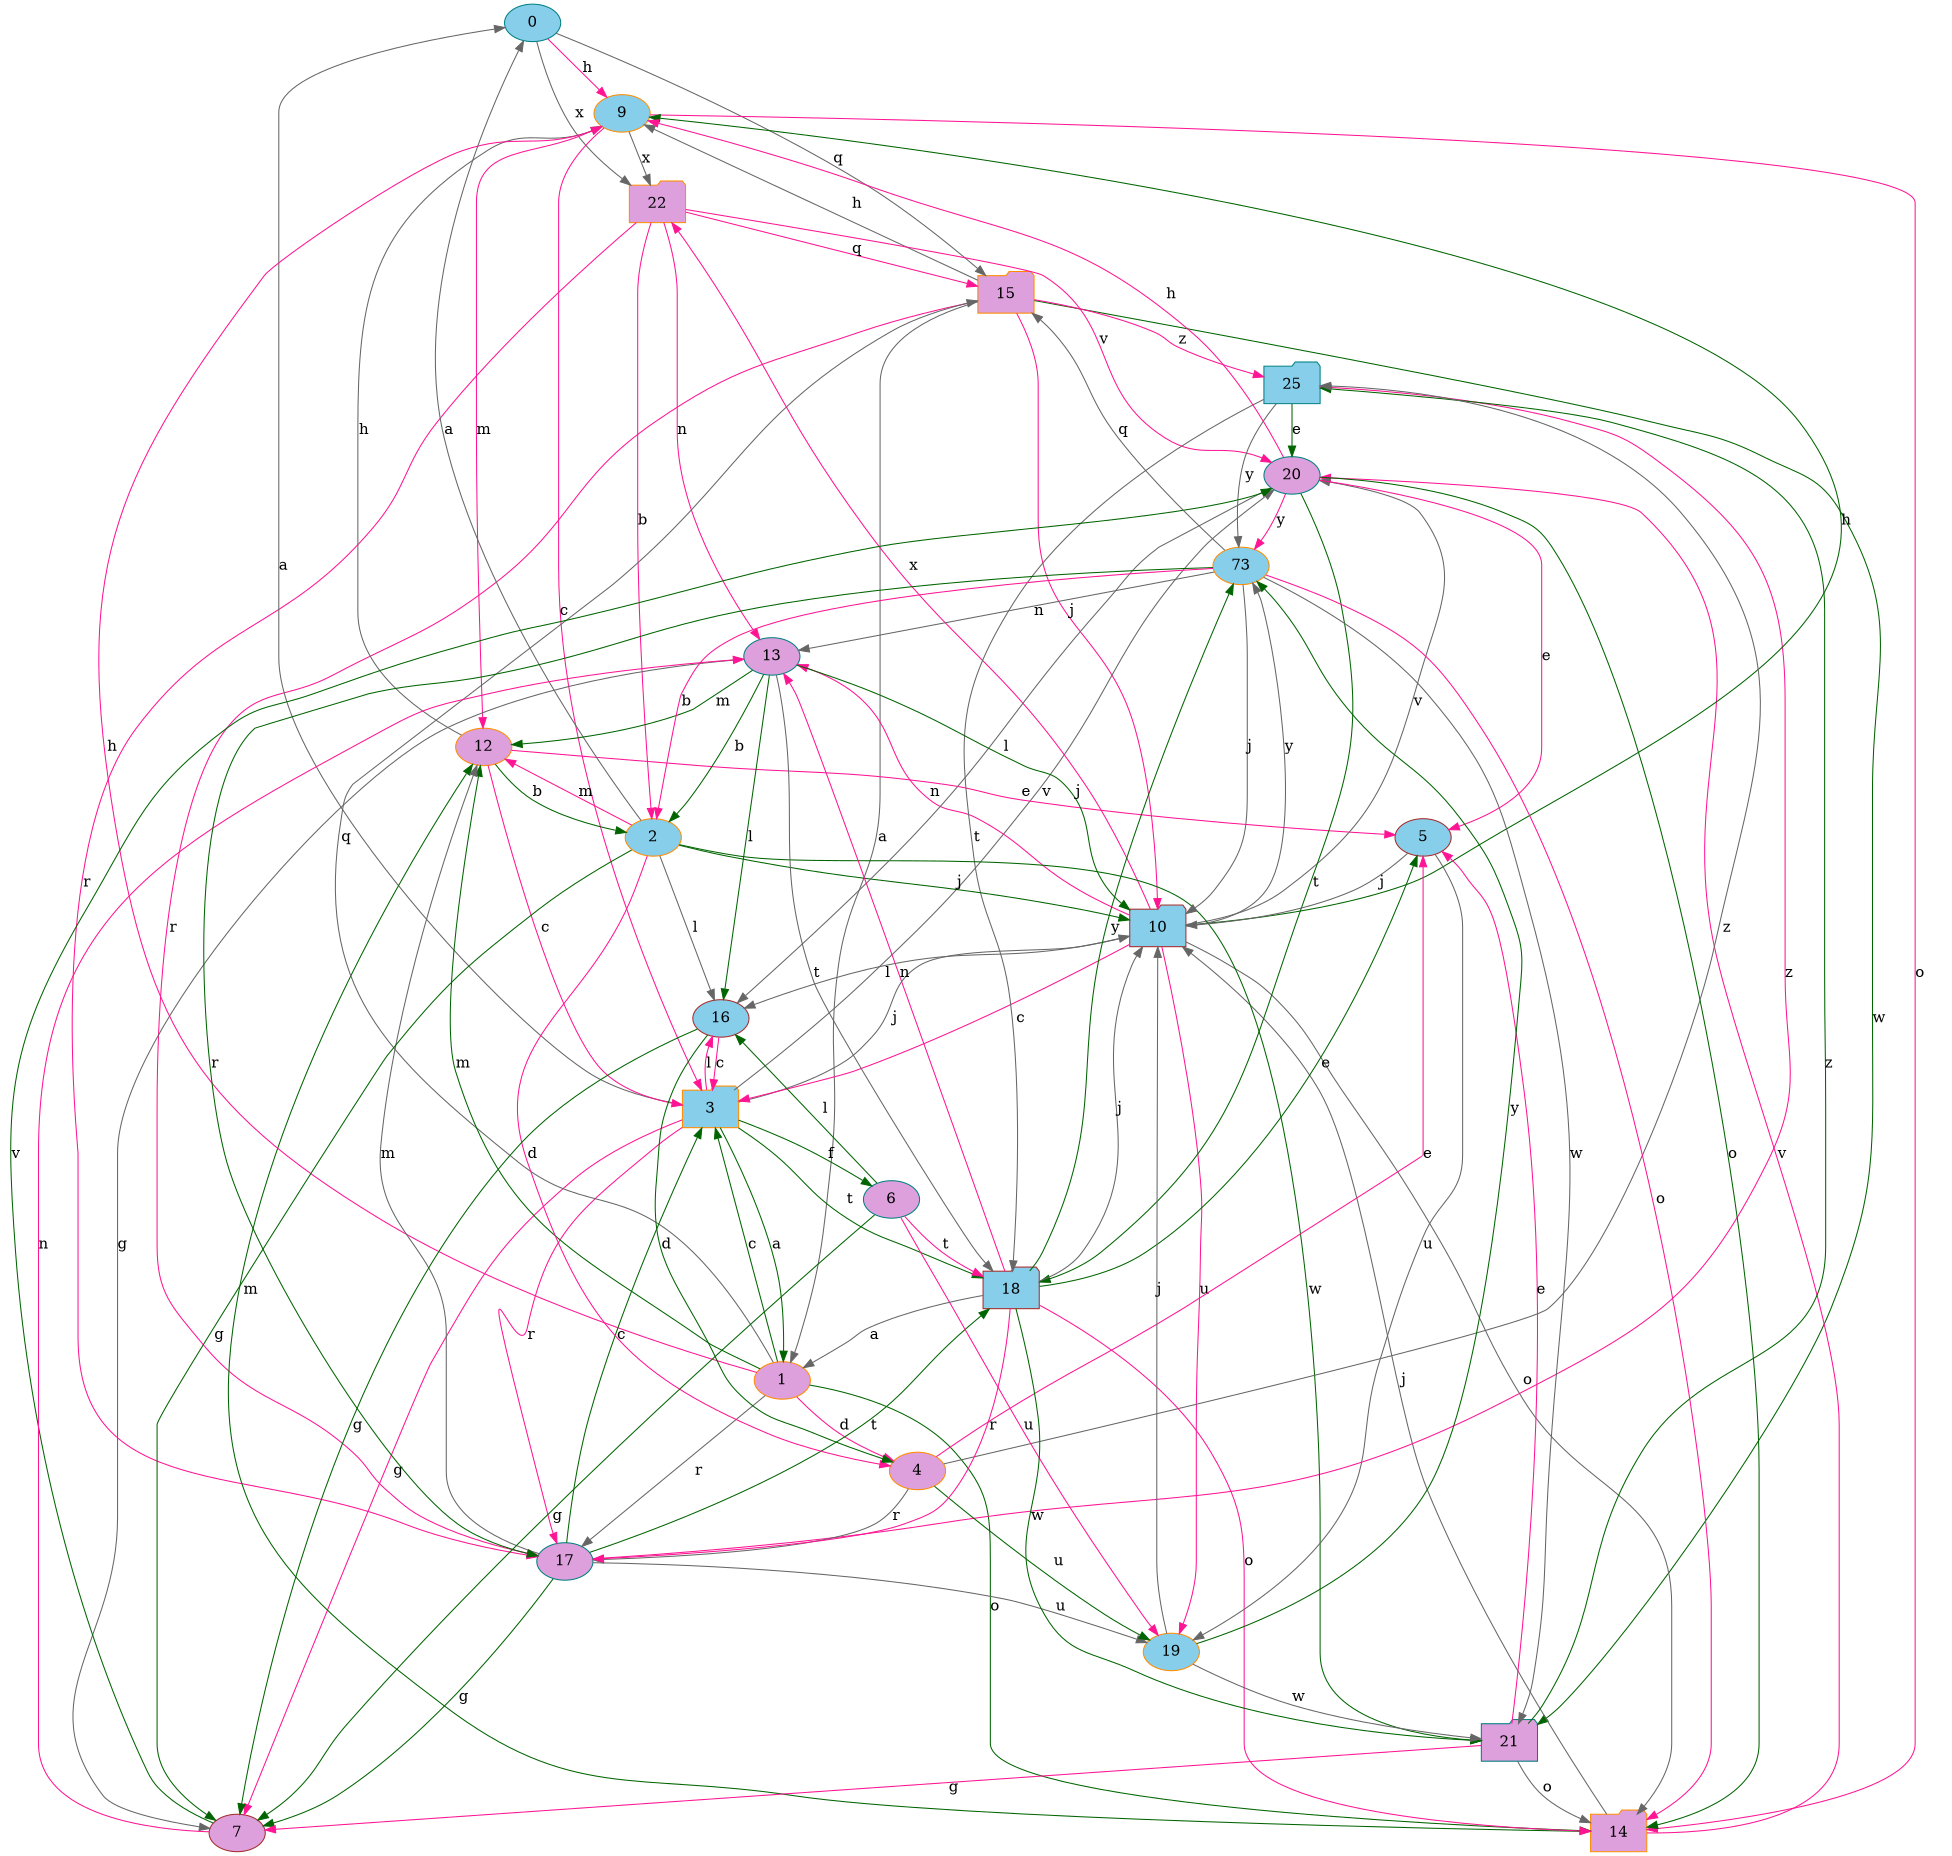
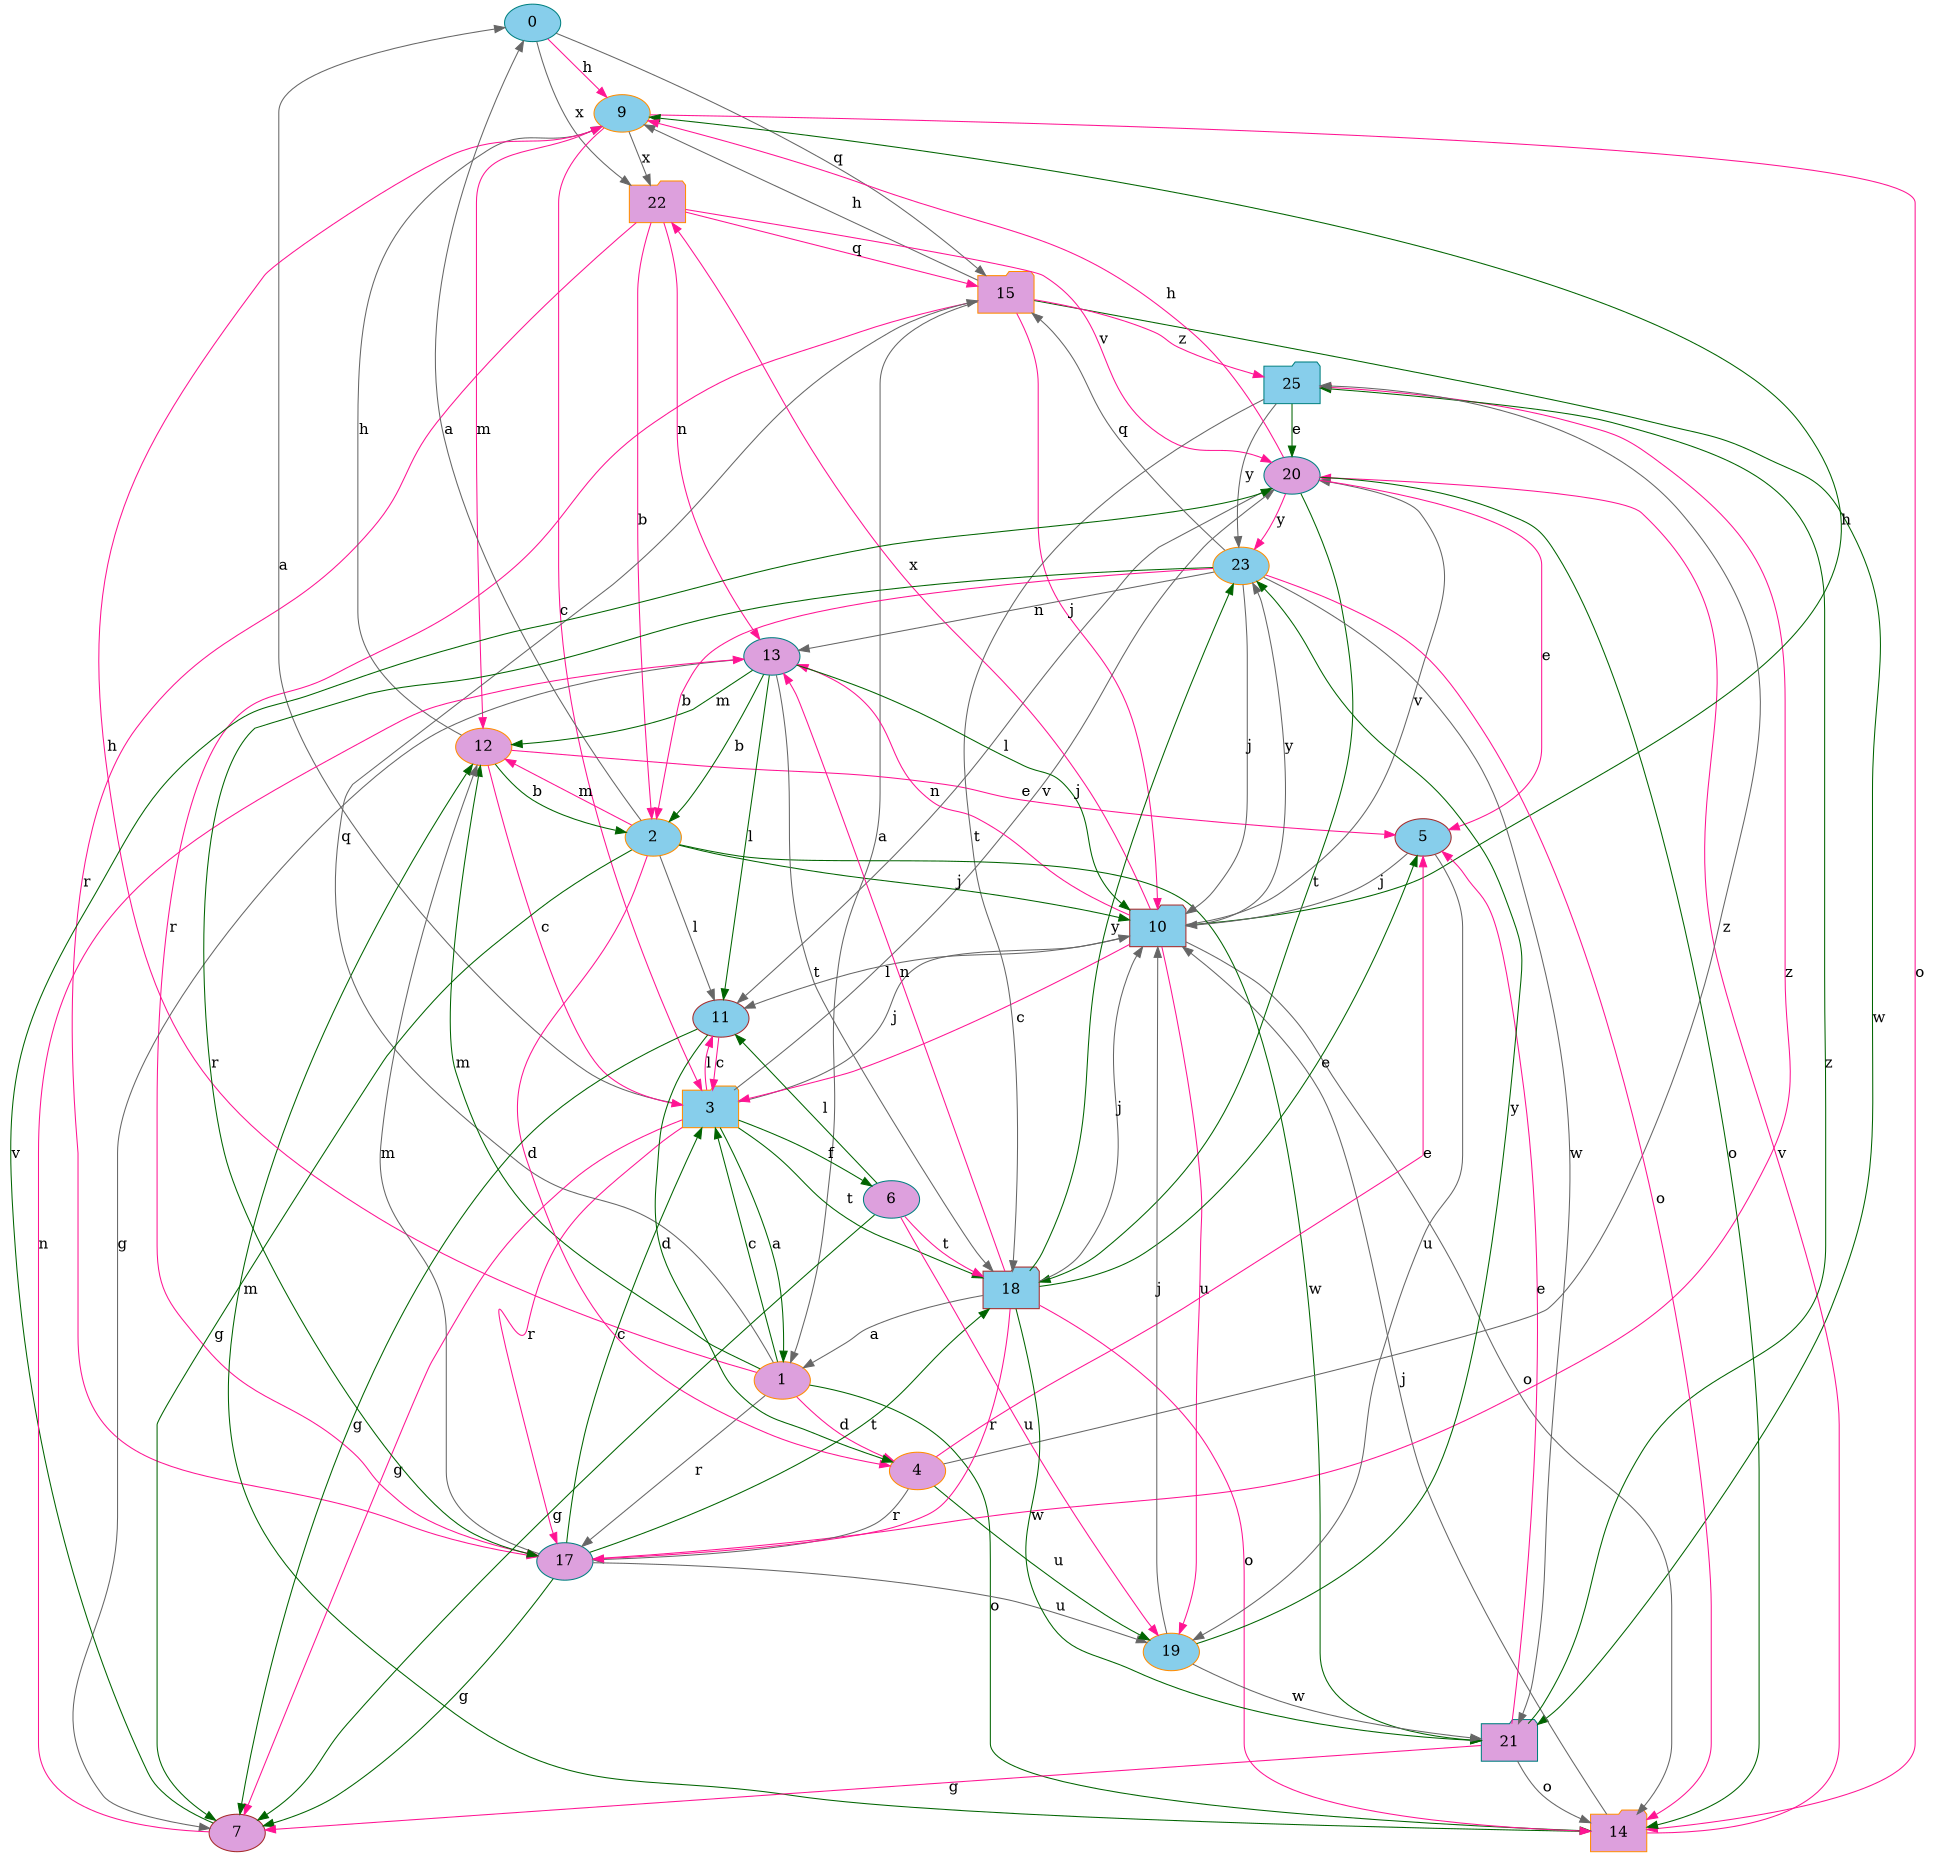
(1241, 566) -> (1241, 566)
(721, 1018) -> (721, 1018)
